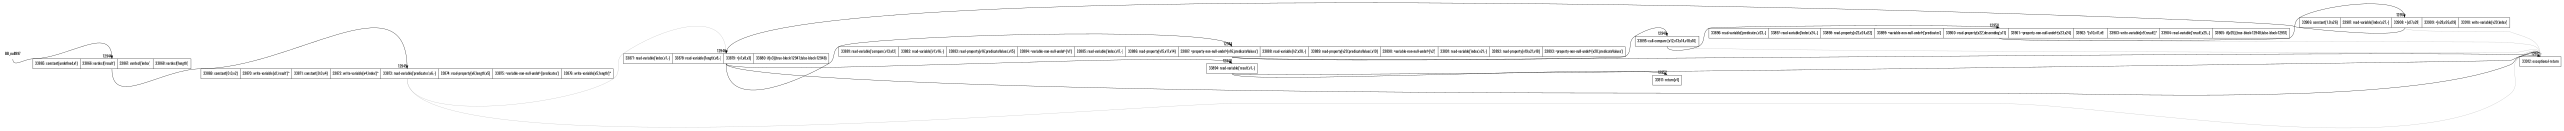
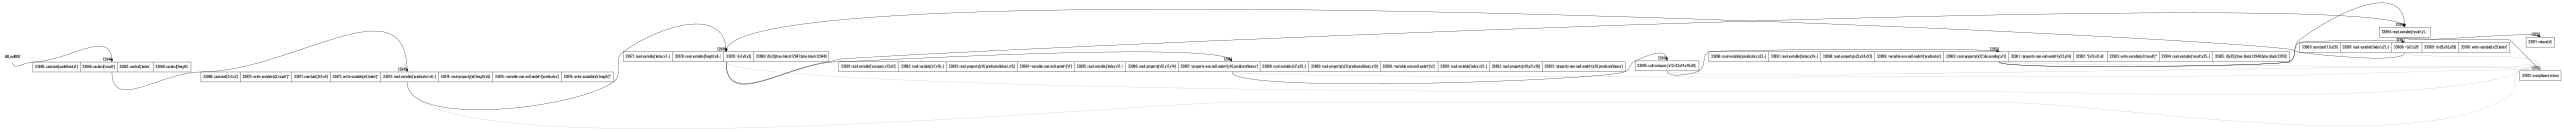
none -> (2303, 37)
(1885, 57) -> (1885, 77)
(581, 92) -> (583, 95)
(1636, 93) -> (1634, 92)
